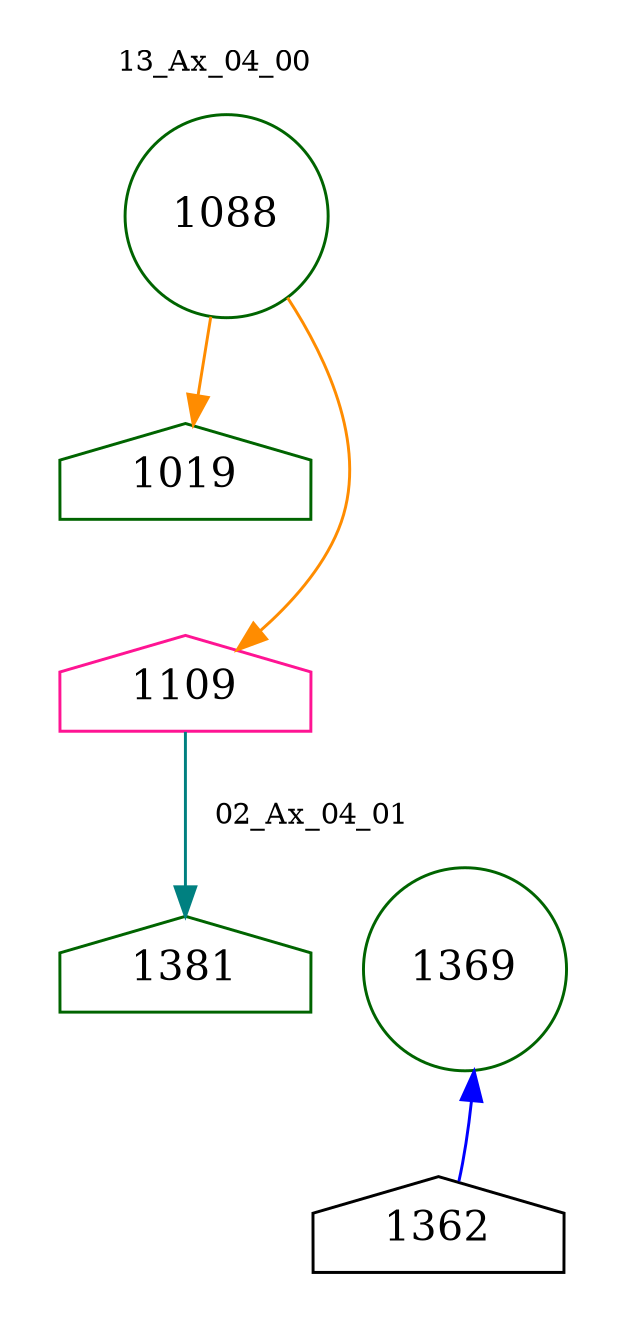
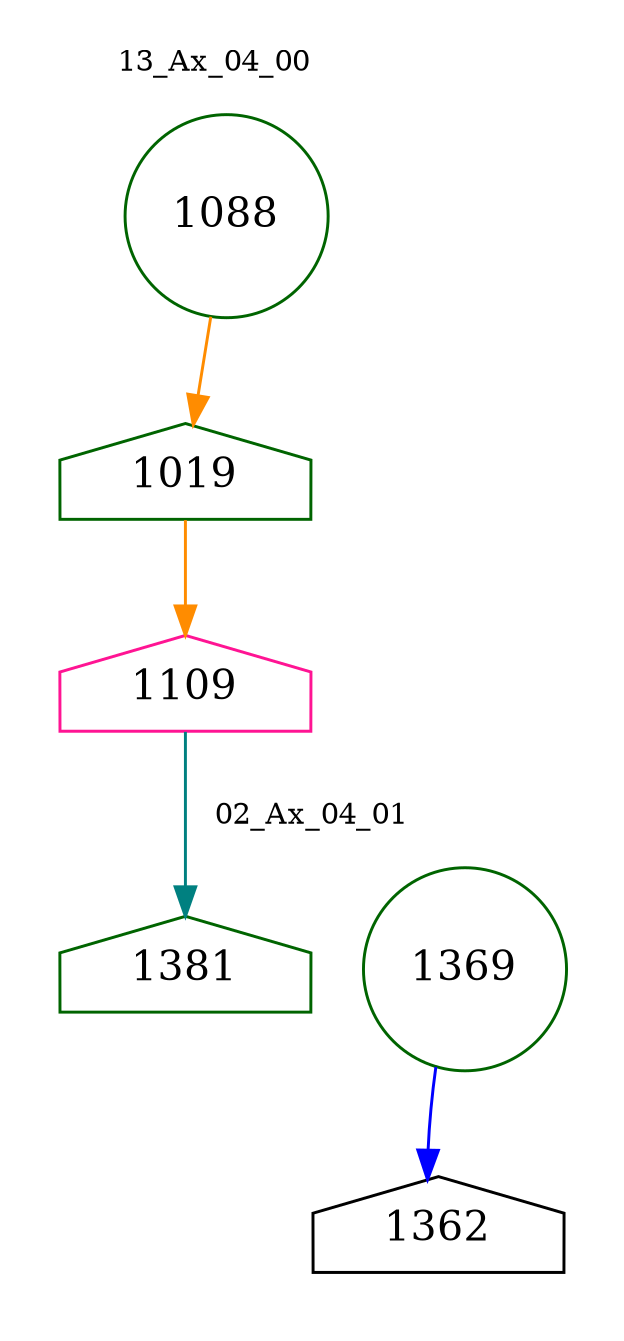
(349, 472) -> (185, 563)
(466, 1141) -> (431, 1108)
